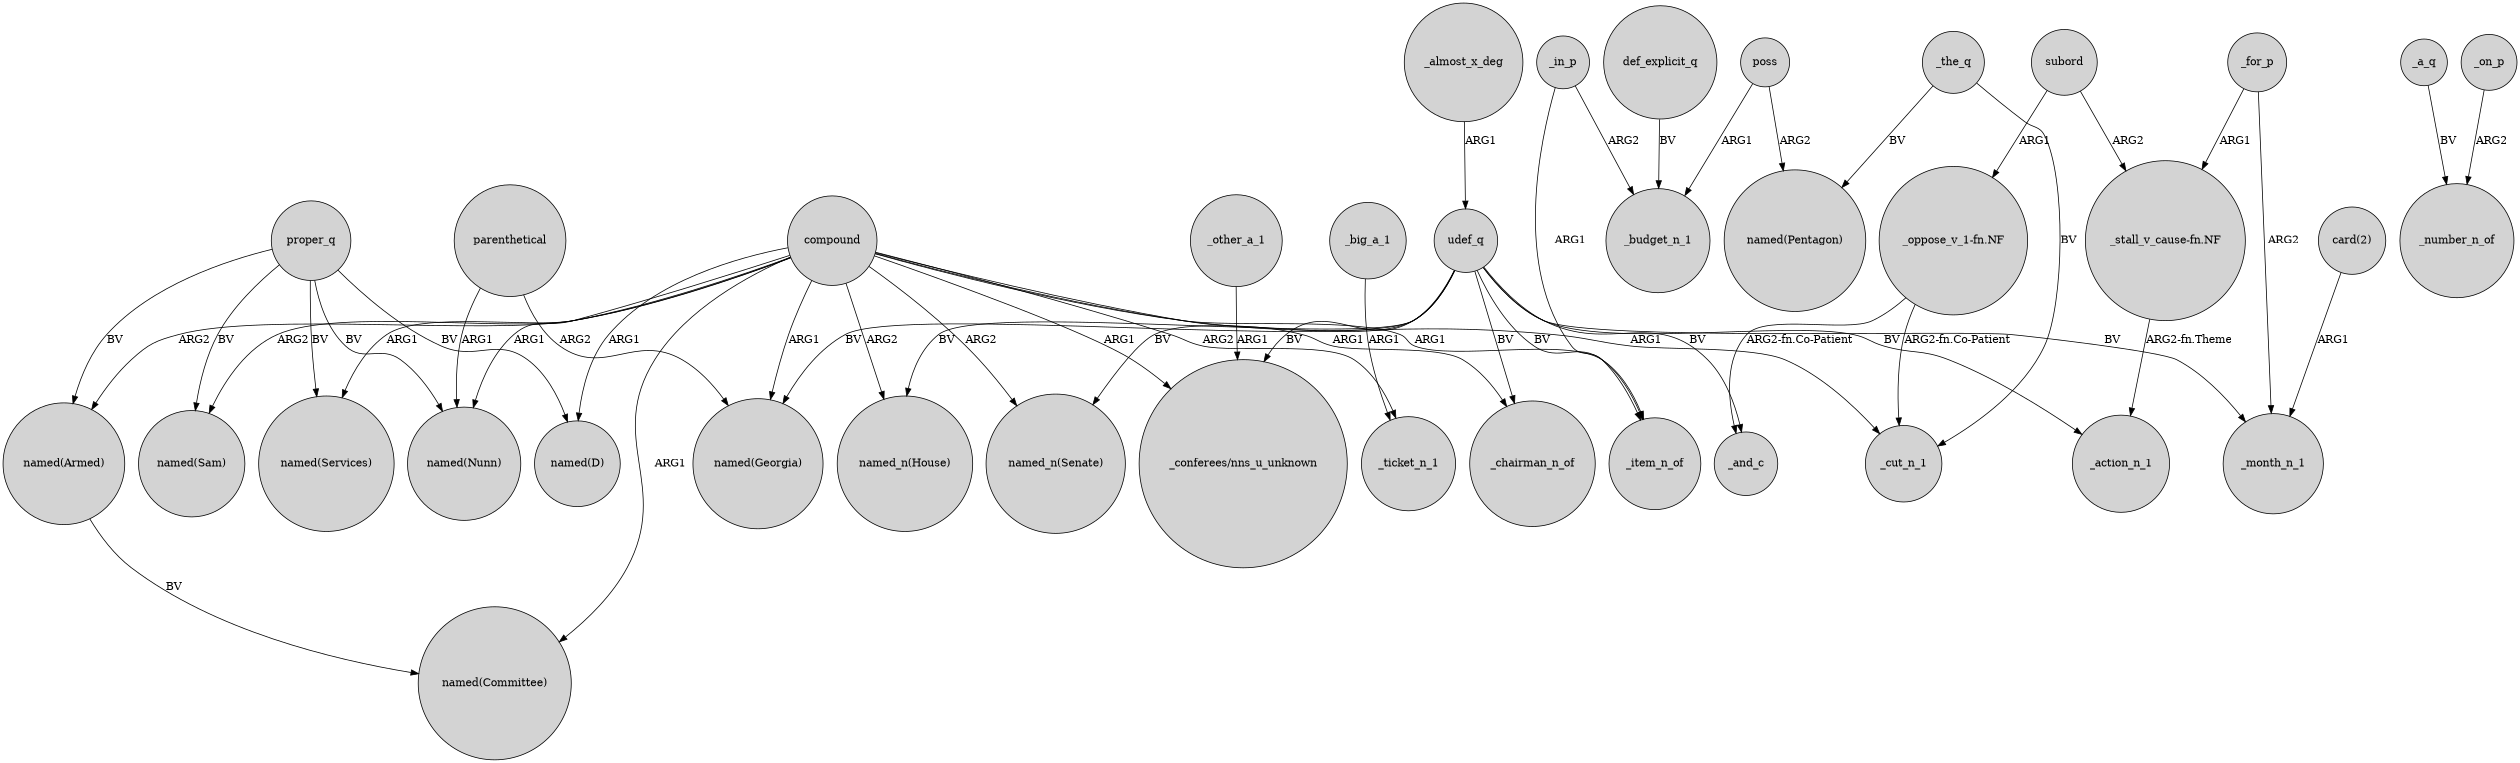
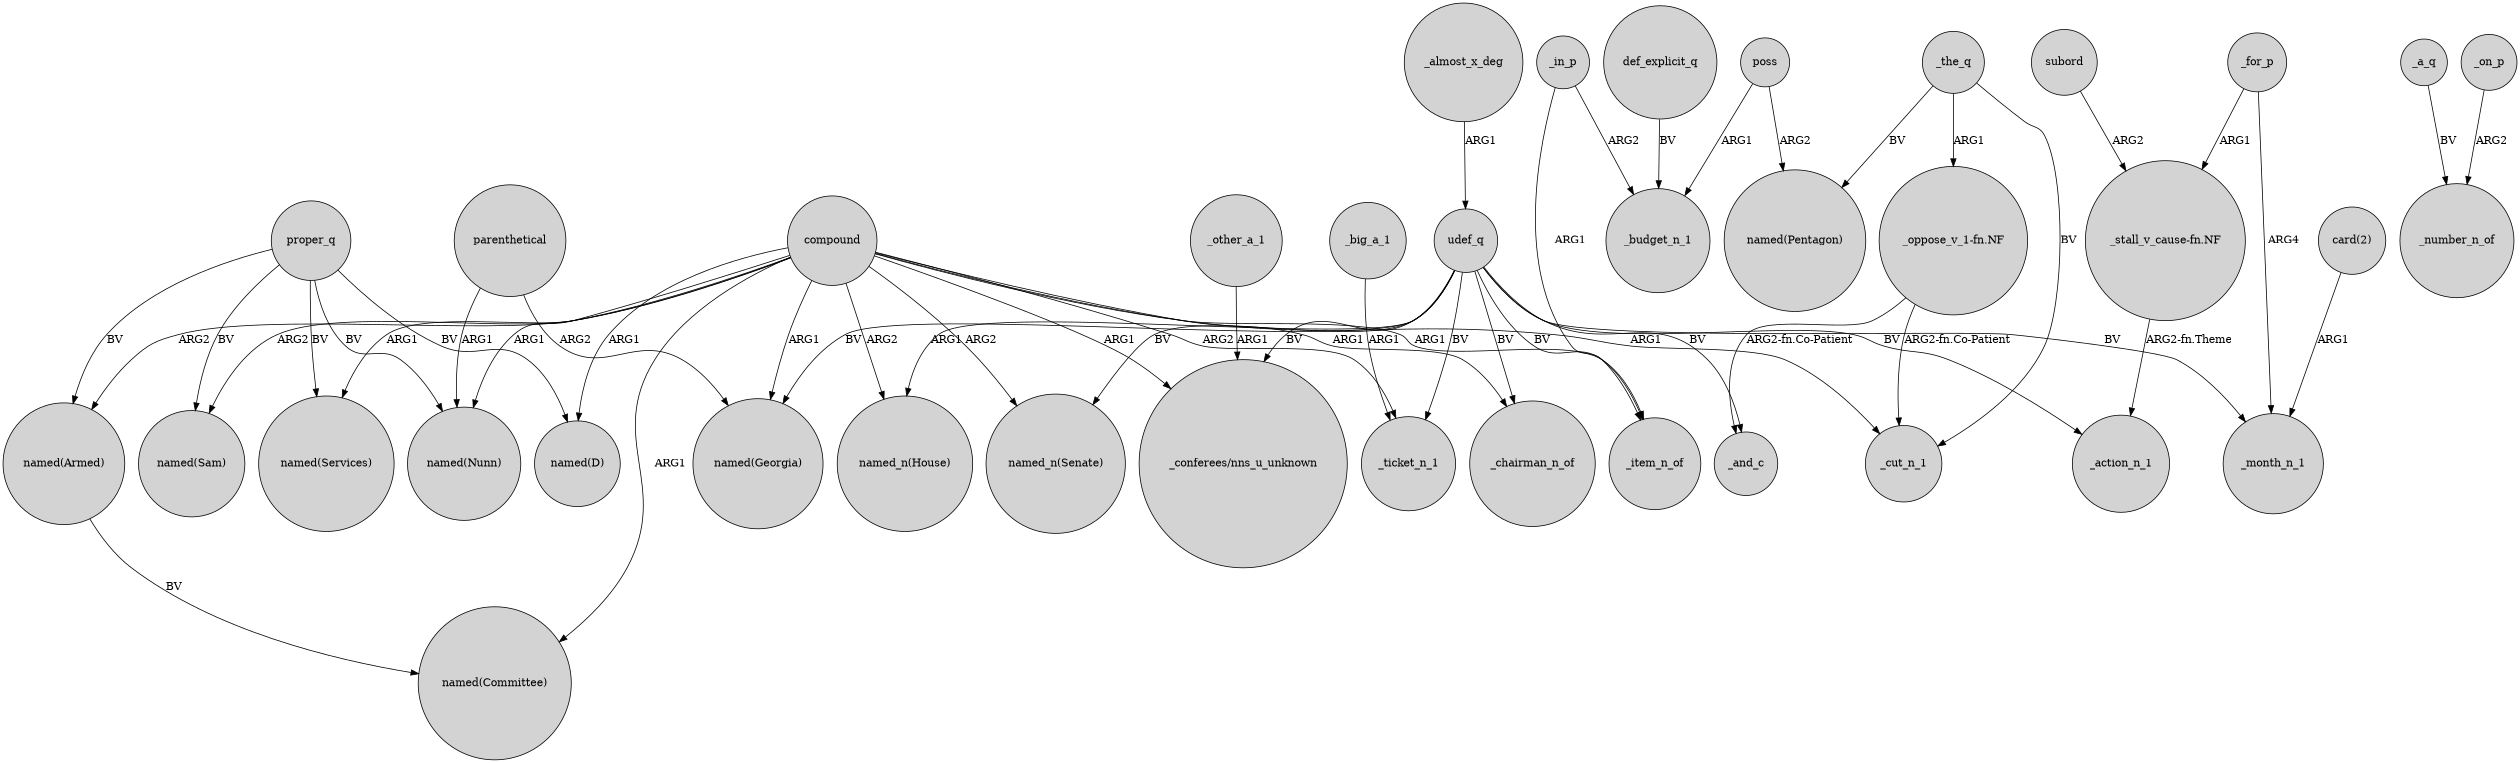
(2022, 131) -> (1953, 126)
(2284, 241) -> (2284, 241)
(947, 340) -> (947, 340)
none -> (1450, 343)
